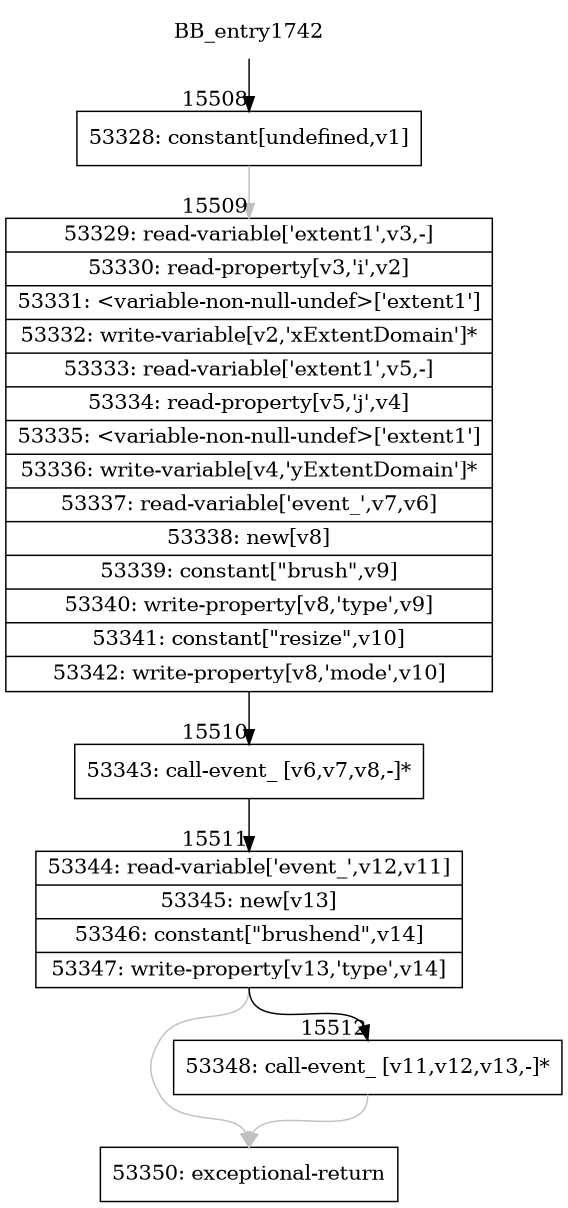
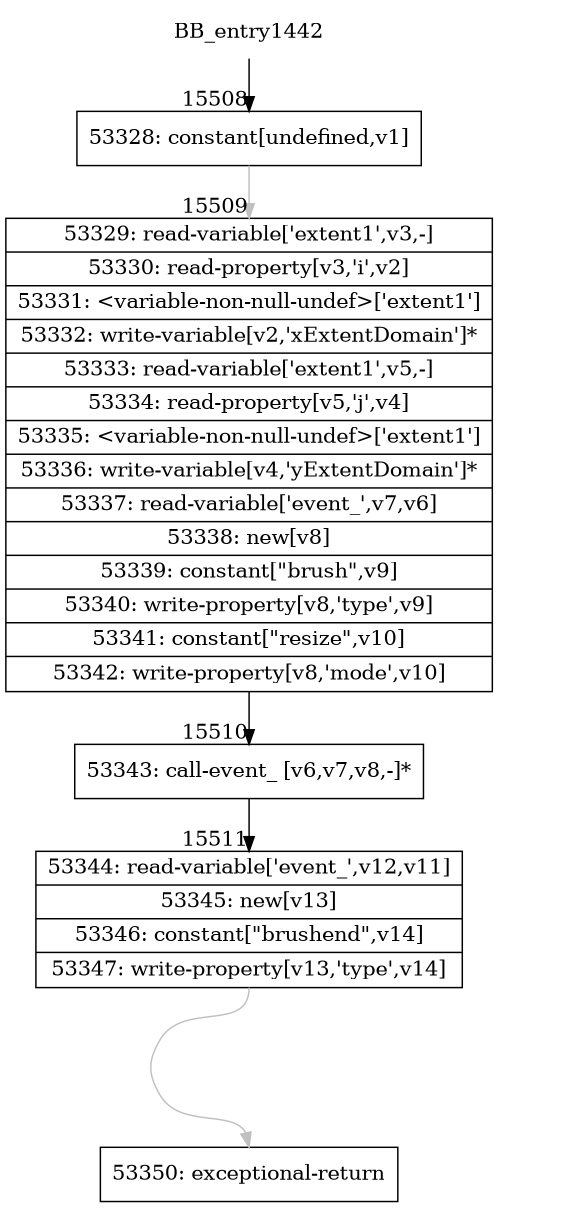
(249, 32) -> (249, 32)
(368, 1067) -> none
